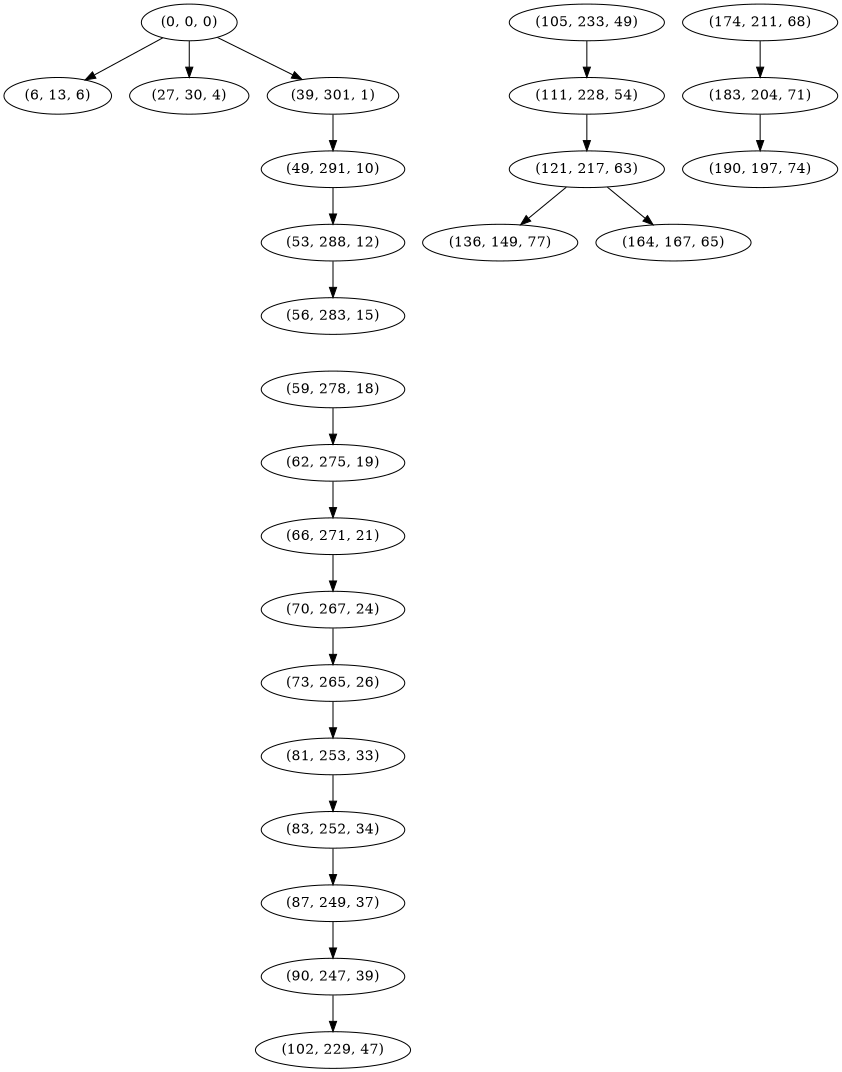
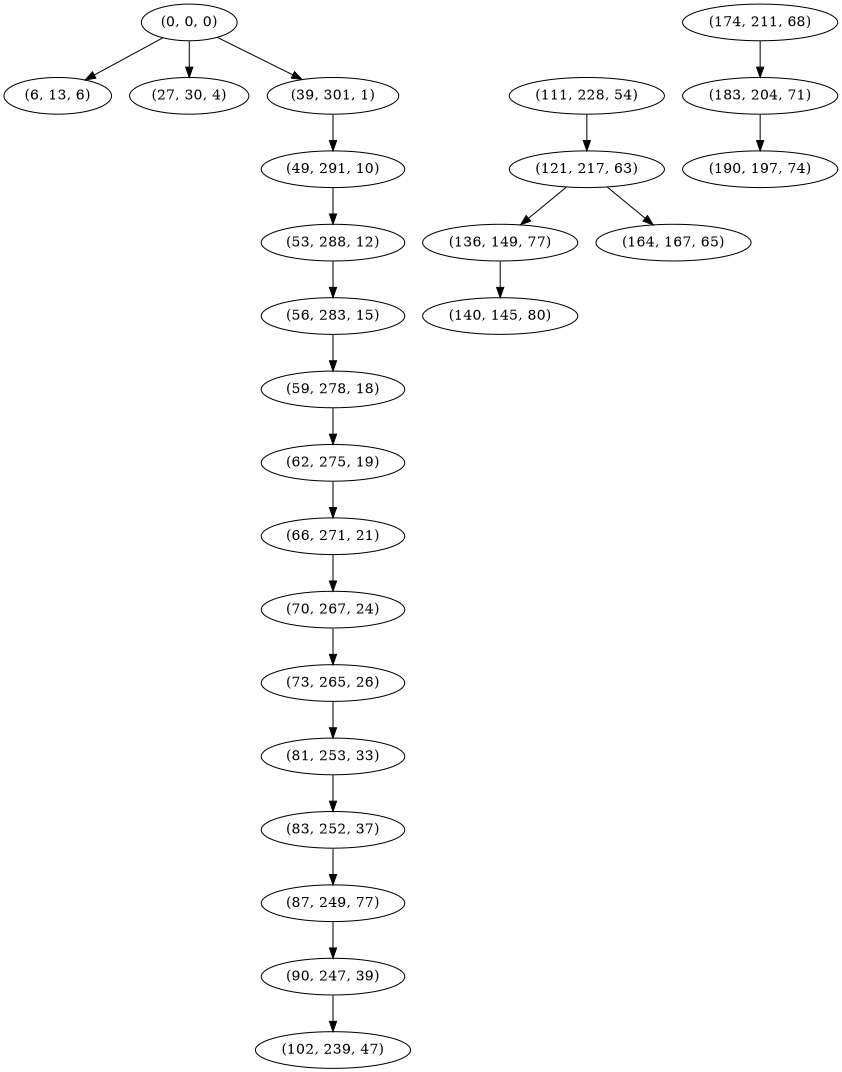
(587, 22) -> none
none -> (500, 316)
none -> (333, 348)
(333, 830) -> (333, 830)
(333, 903) -> (333, 903)
(333, 1050) -> (333, 1050)
